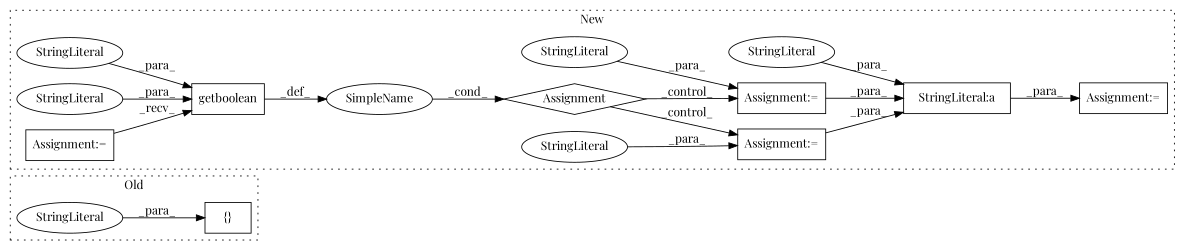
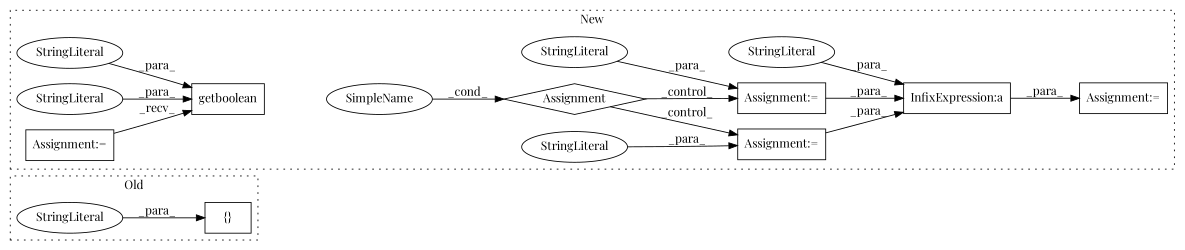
(957, 98) -> (957, 98)
(291, 99) -> none
